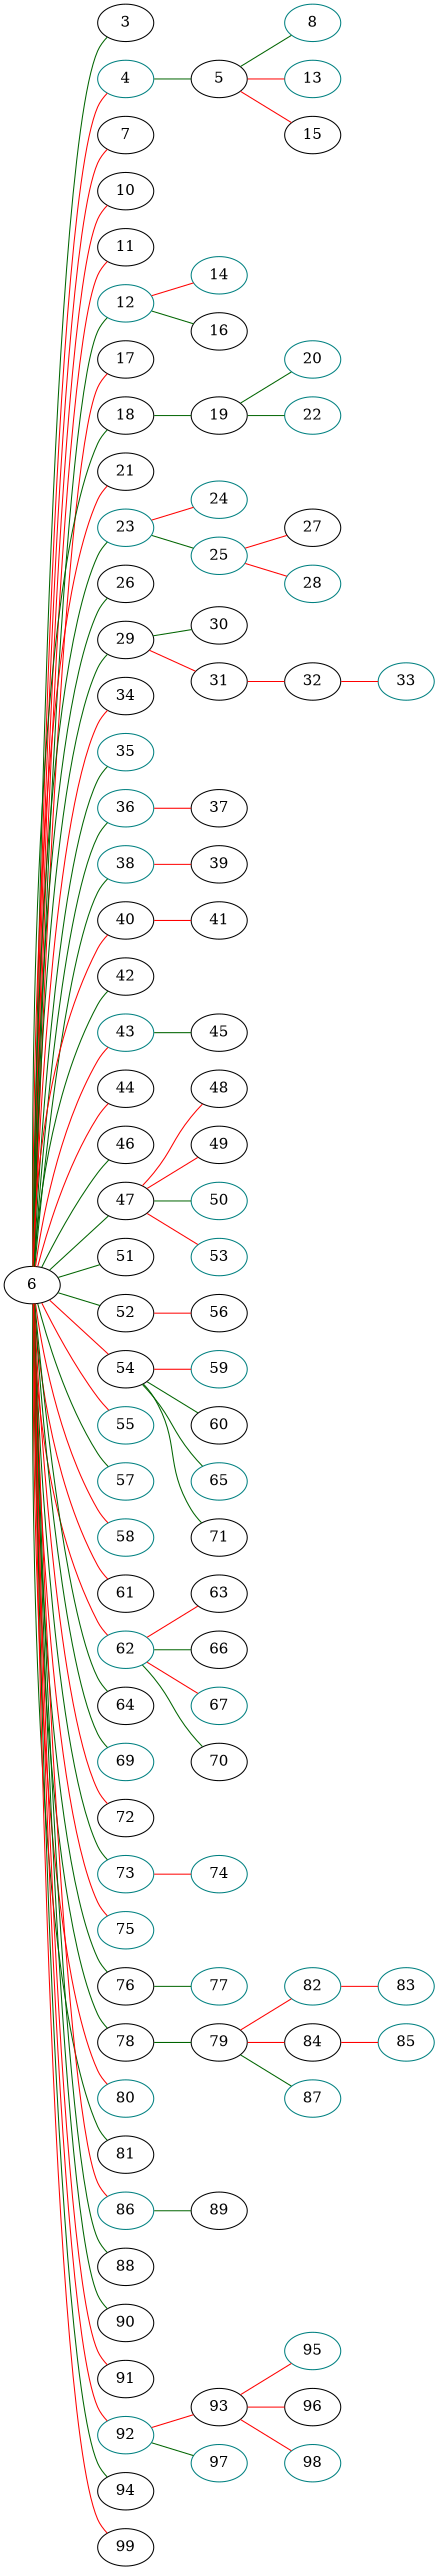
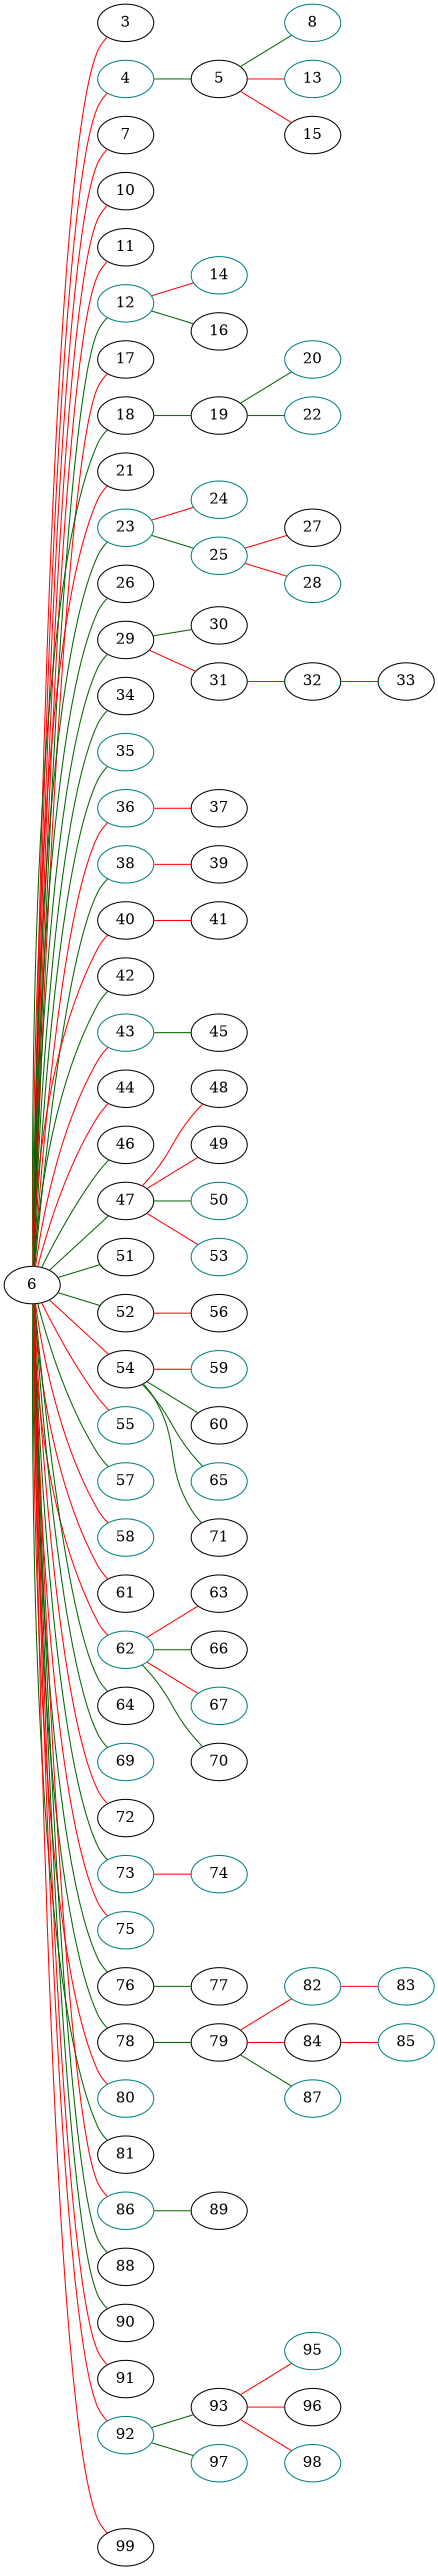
(47, 649) -> (47, 649)
(406, 682) -> (406, 682)
(62, 886) -> (62, 886)
(63, 985) -> (63, 985)
(219, 1986) -> (219, 1986)
(173, 2421) -> (173, 2421)
(126, 2491) -> none
